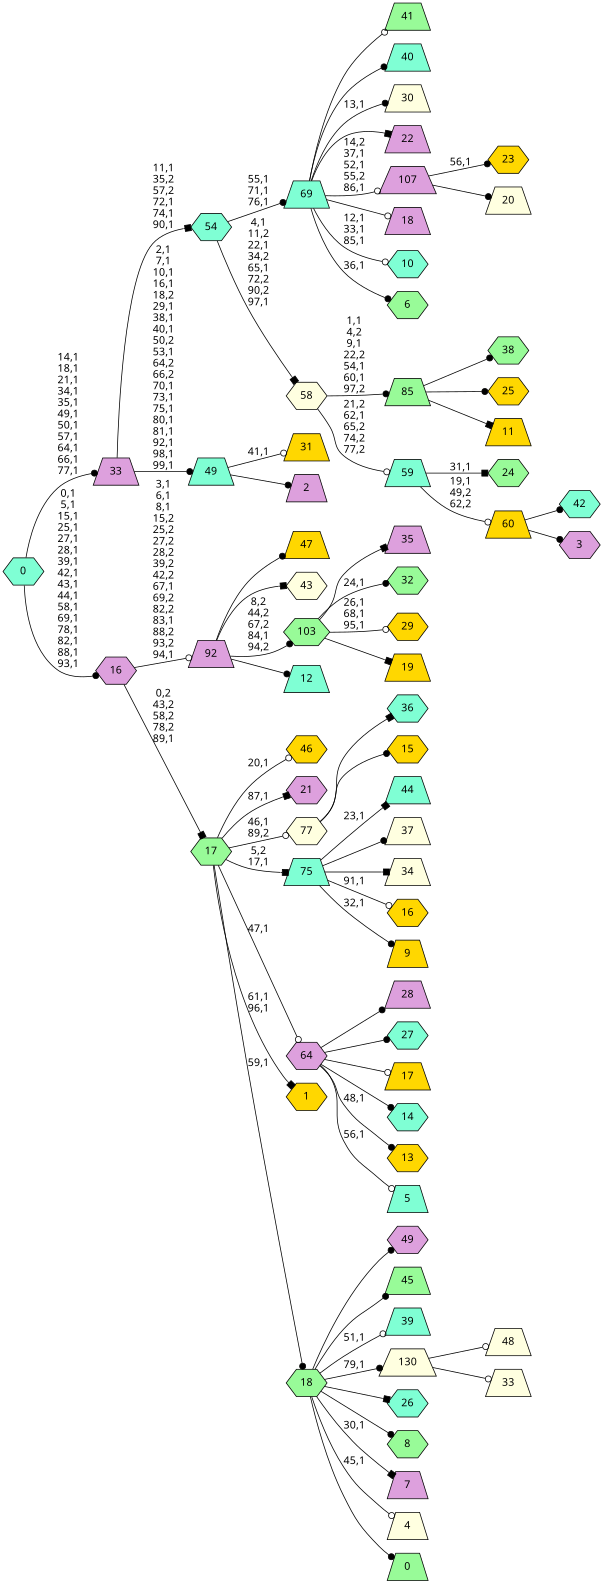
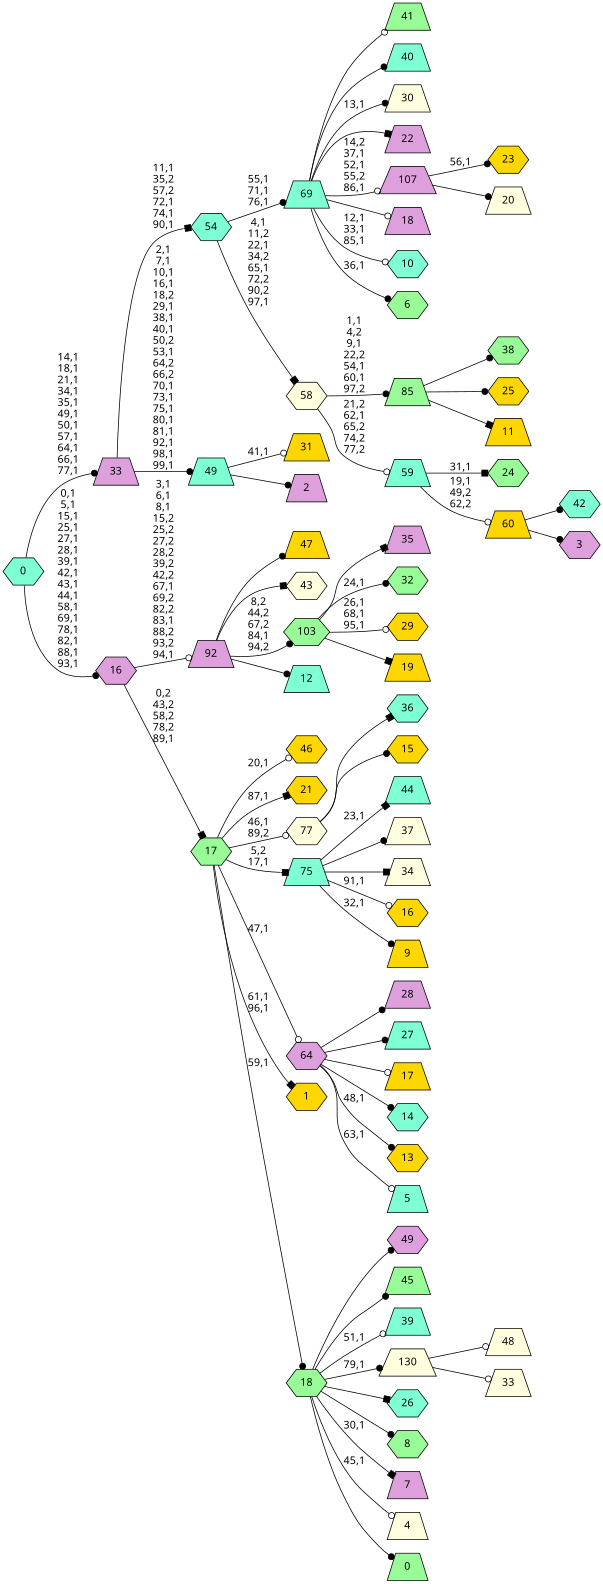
(307, 790) -> (307, 790)
(408, 1036) -> (408, 1036)
(355, 1135) -> (355, 1135)
